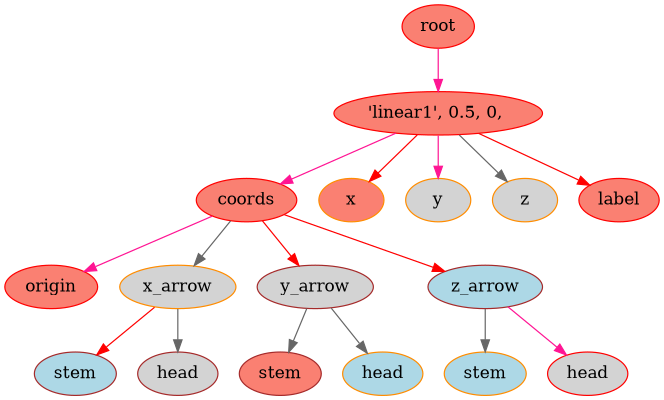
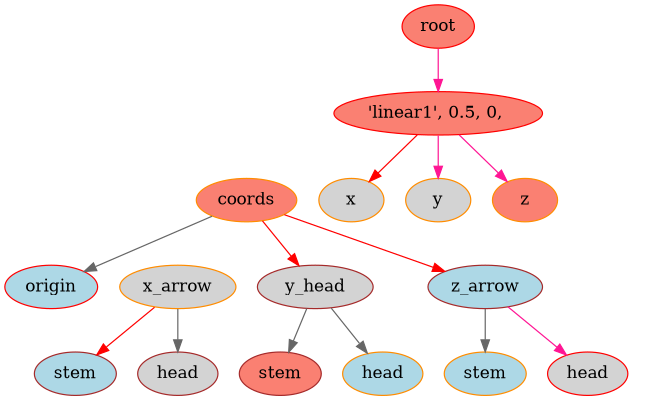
(479, 154) -> (479, 154)
(344, 156) -> none
(247, 200) -> (247, 200)
(351, 200) -> (351, 200)
(525, 200) -> (525, 200)
(619, 200) -> none
(216, 239) -> none
(154, 241) -> (154, 241)
(51, 287) -> (51, 287)
(315, 287) -> (315, 287)
